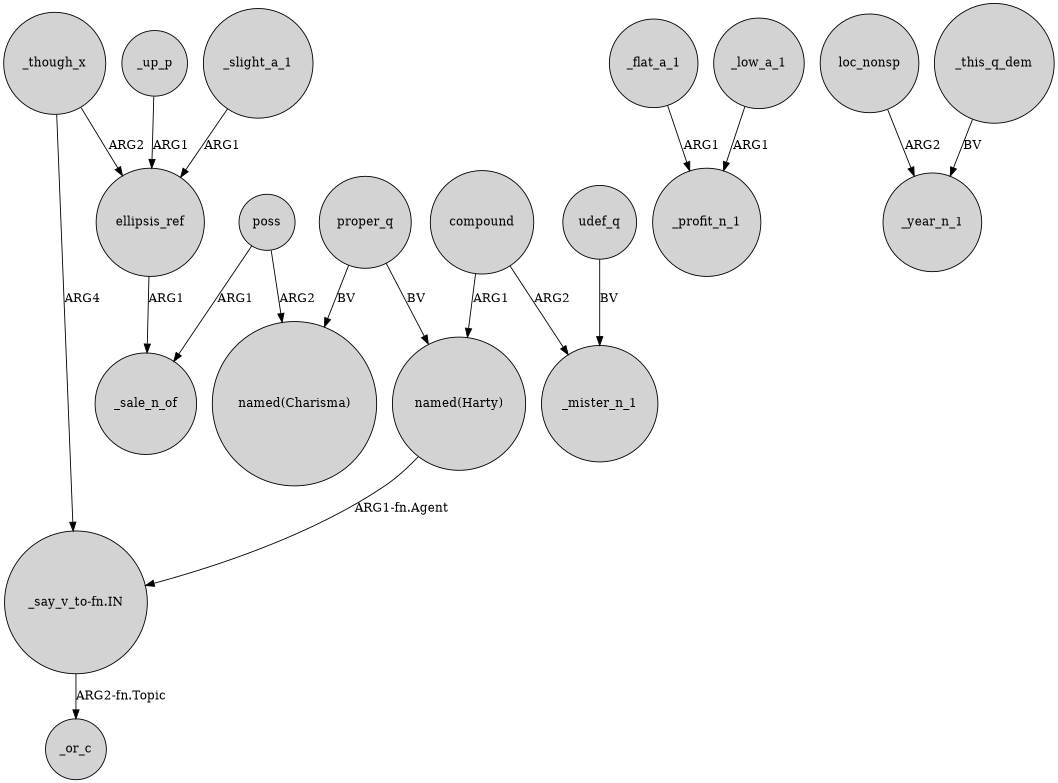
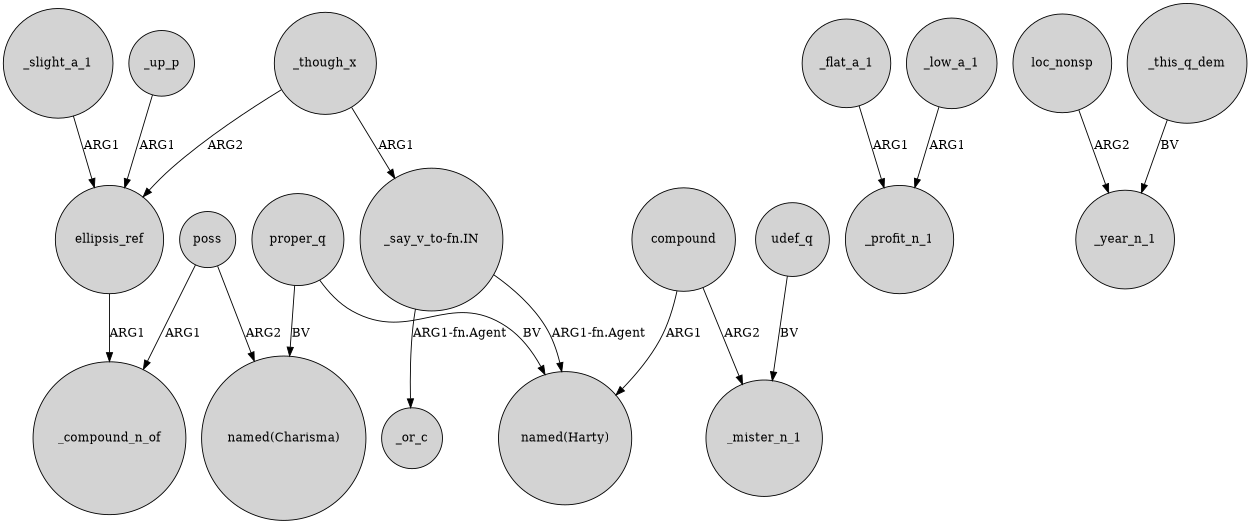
(83, 299) -> (397, 146)
(146, 404) -> (109, 438)
(294, 535) -> (535, 313)
(121, 696) -> (460, 333)
